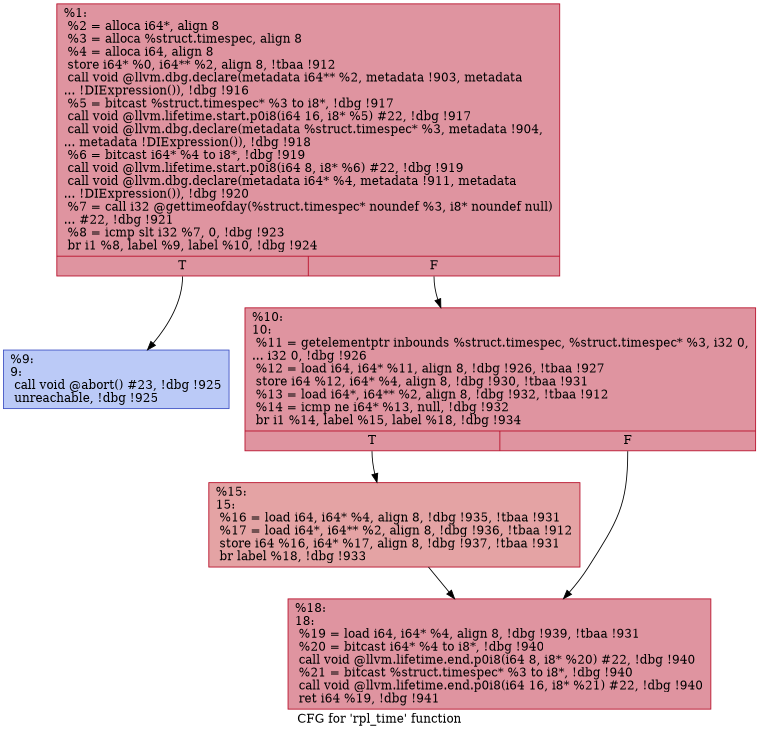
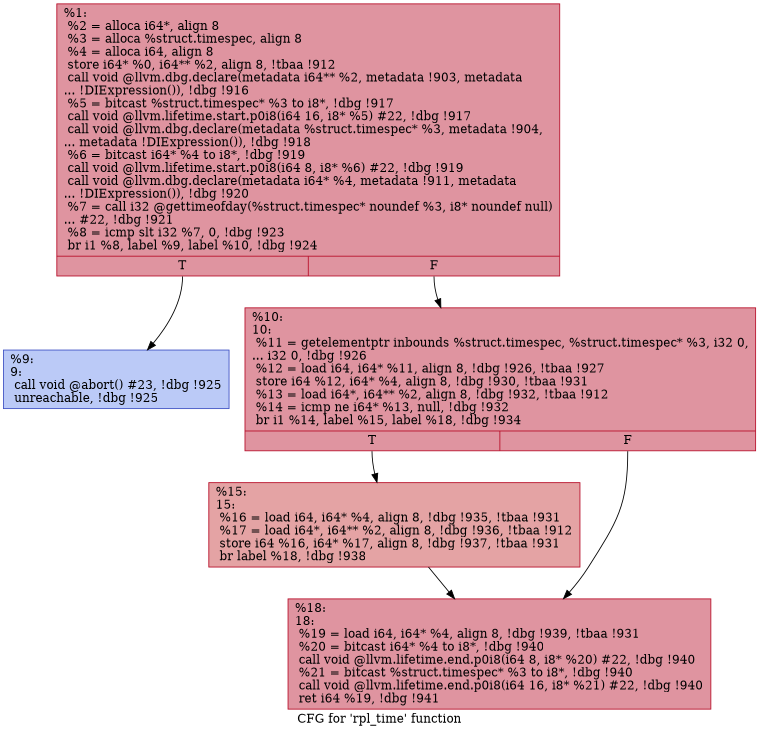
(291, 557) -> (291, 557)
